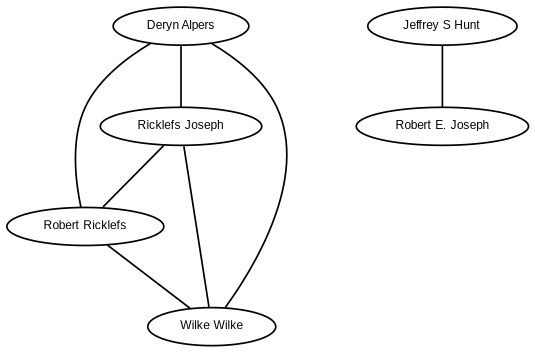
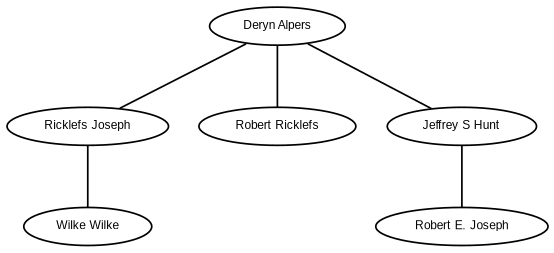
(286, 168) -> (370, 76)
(133, 176) -> none
(149, 277) -> none
